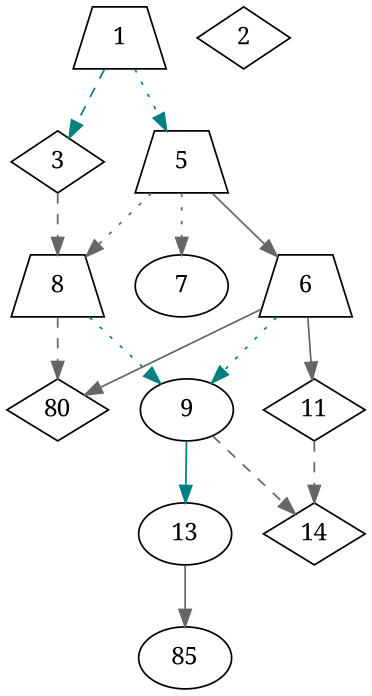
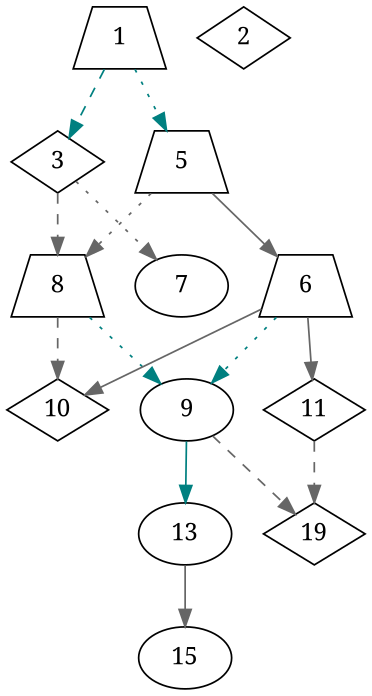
(182, 215) -> (110, 214)
(58, 410) -> (58, 410)
(314, 534) -> (314, 534)
(185, 658) -> (185, 658)
